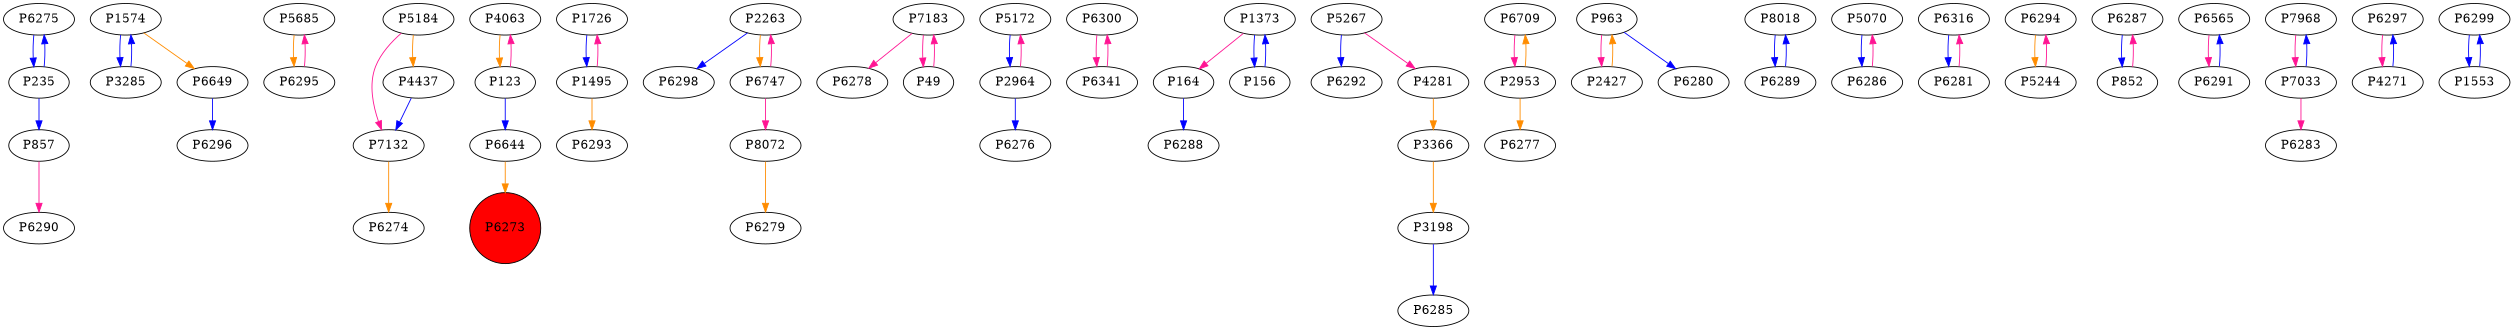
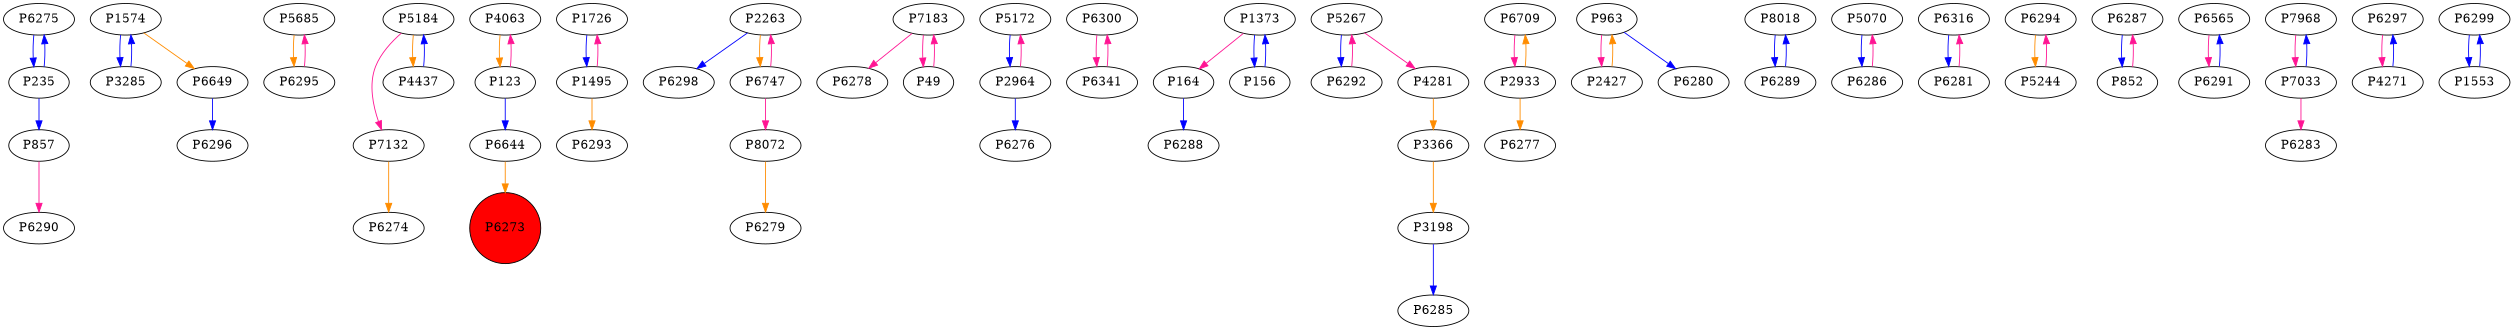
none -> (1352, 55)
(1520, 82) -> (1520, 82)
(405, 110) -> (424, 55)
